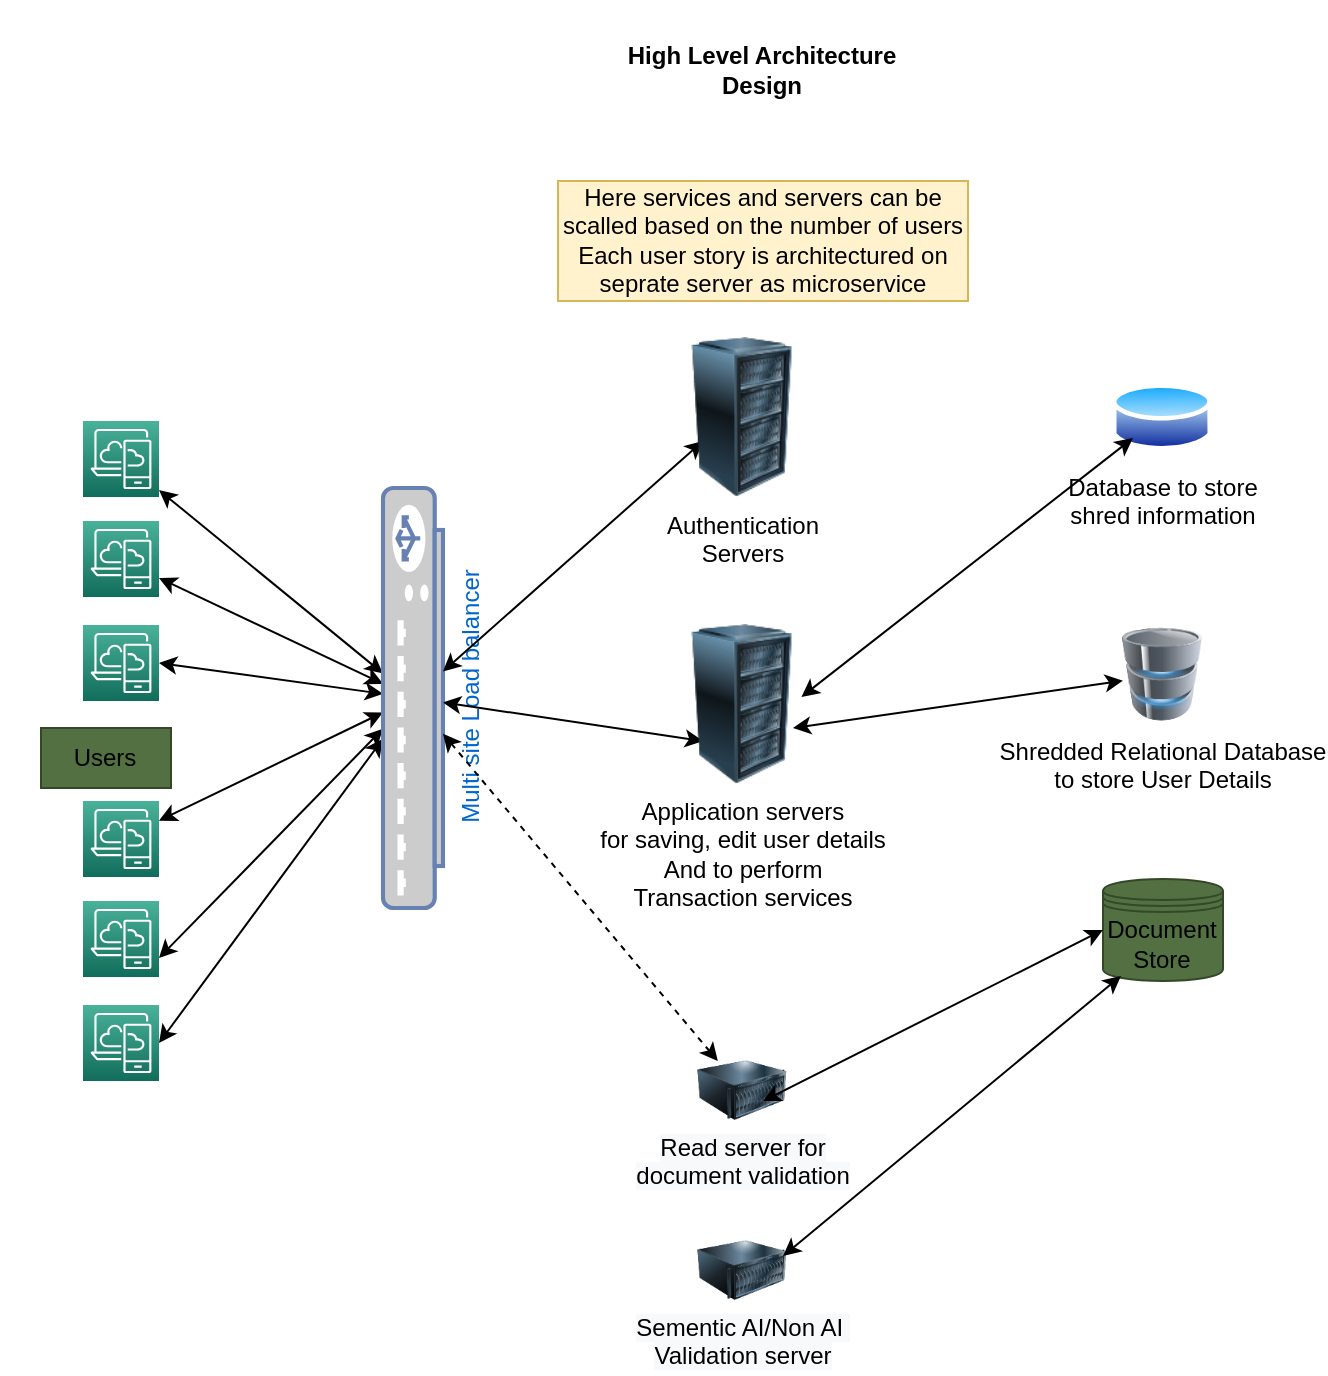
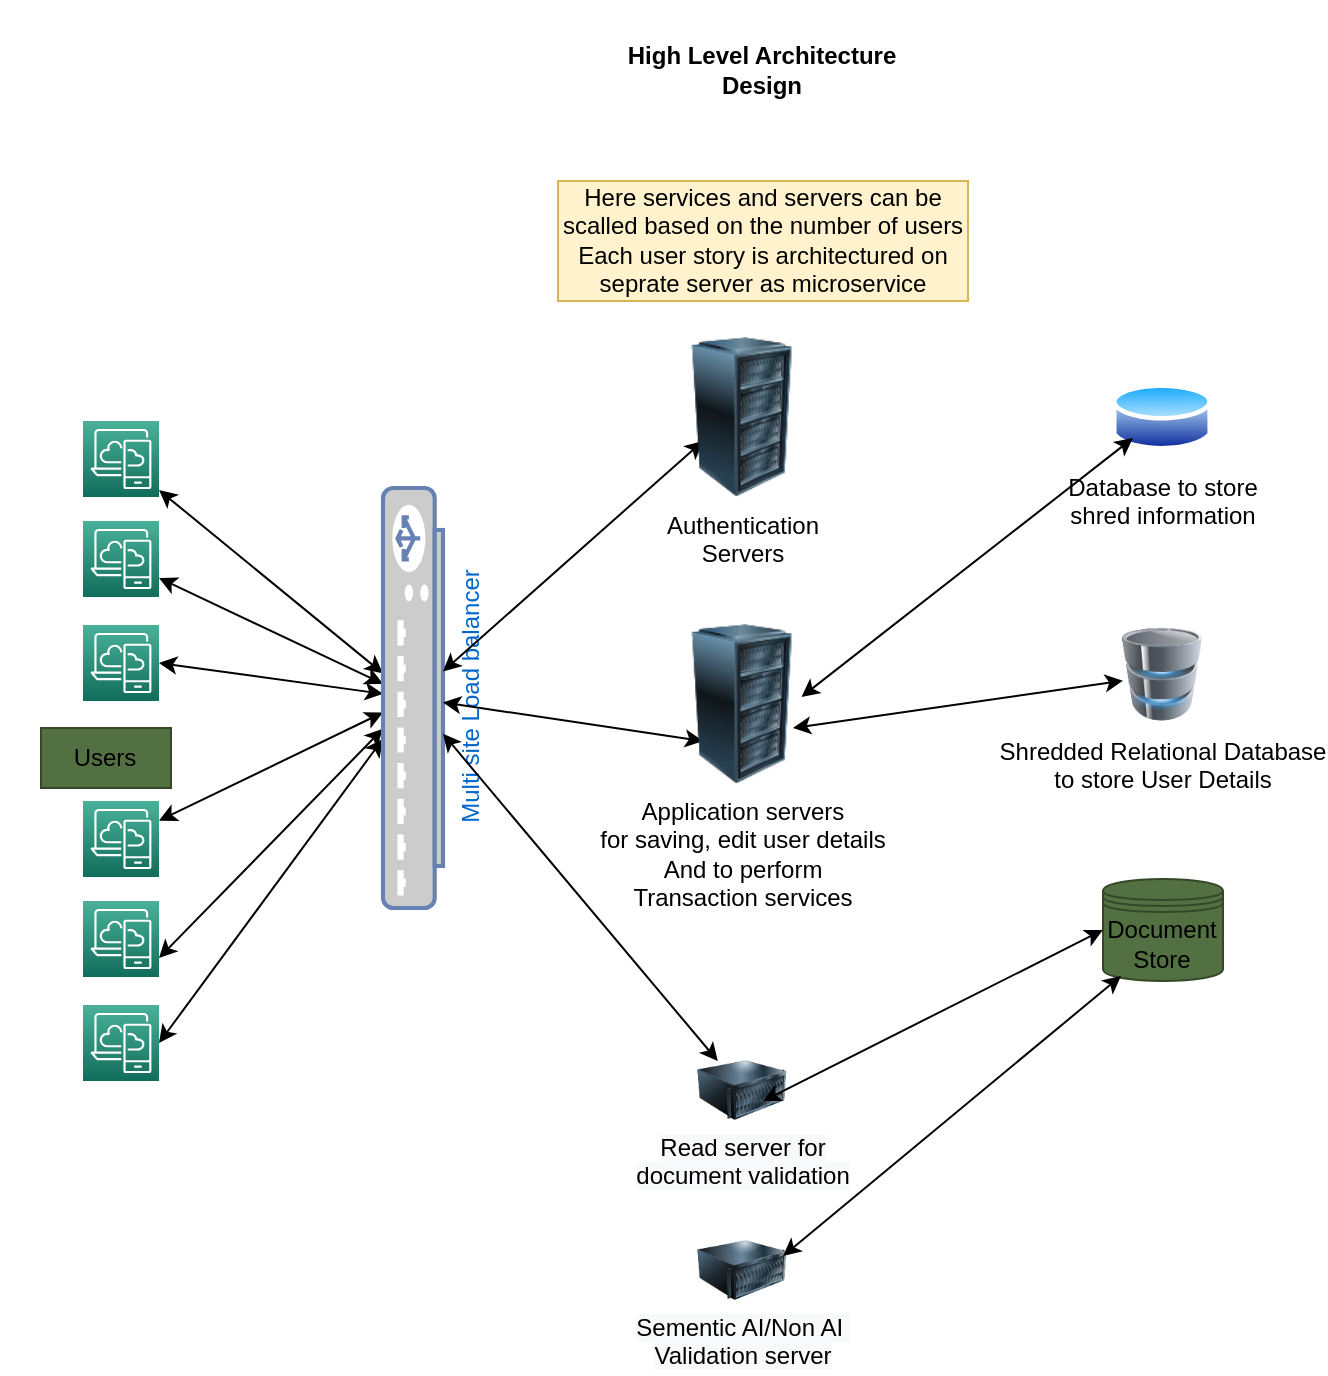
(580, 897) -> (580, 897)
